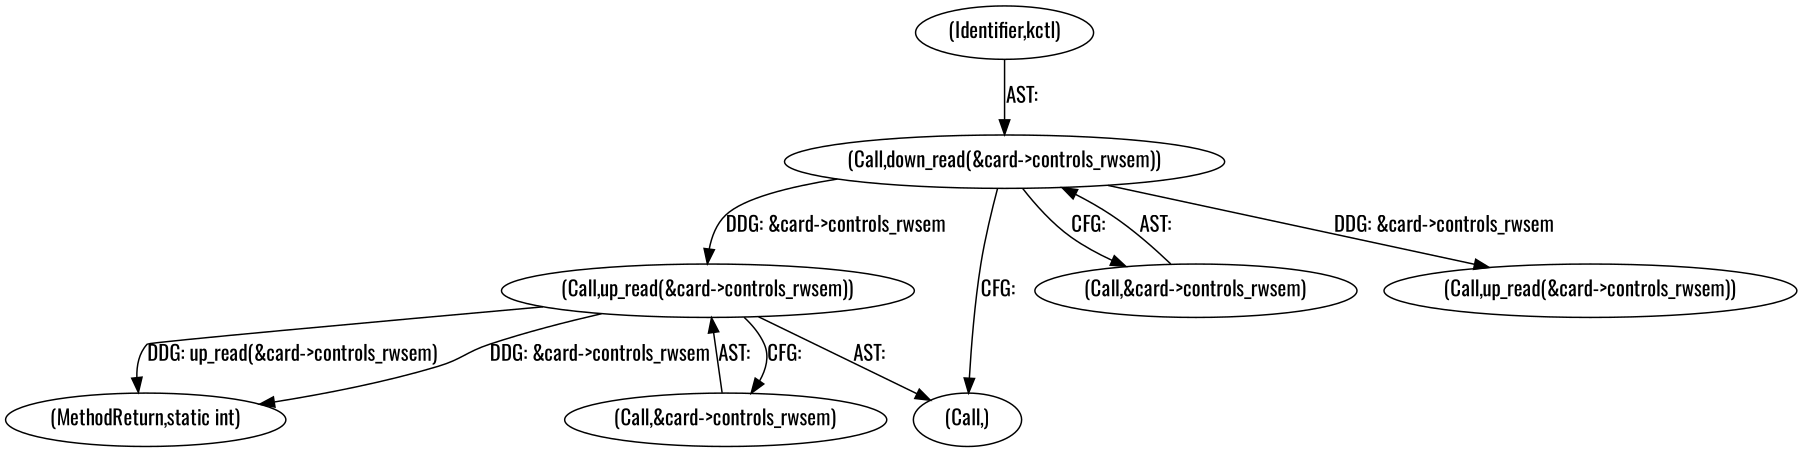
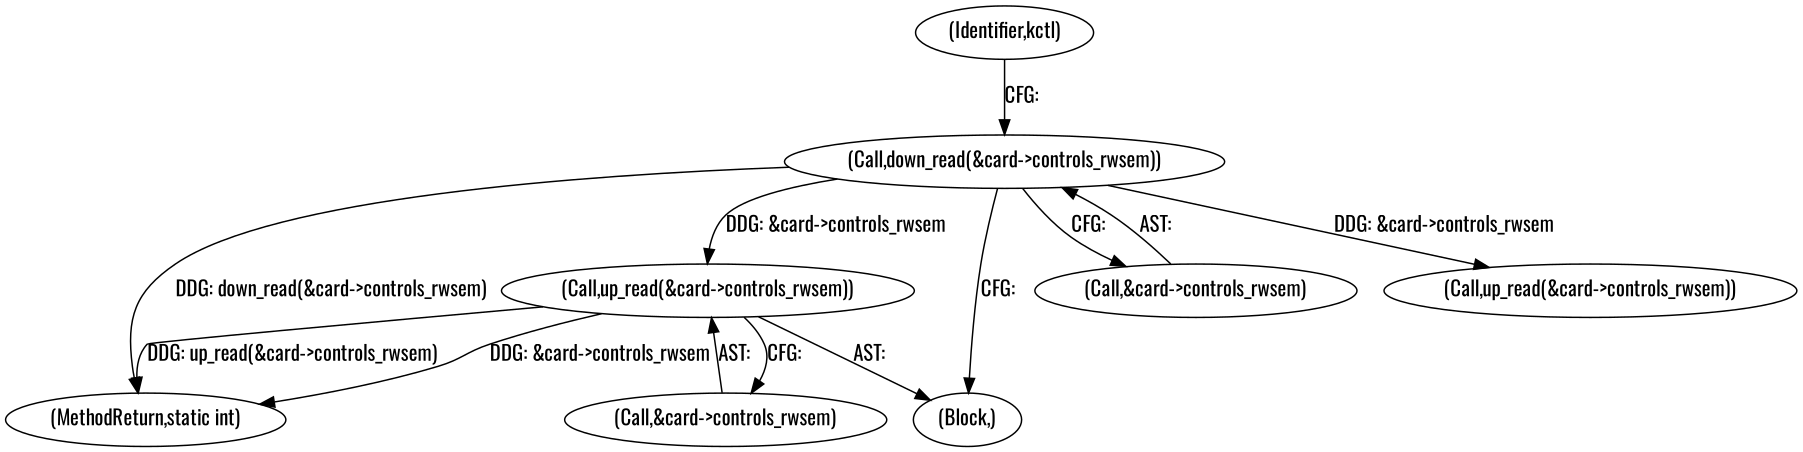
(1025, 97) -> (1025, 97)
none -> (412, 198)
(967, 420) -> (967, 420)
